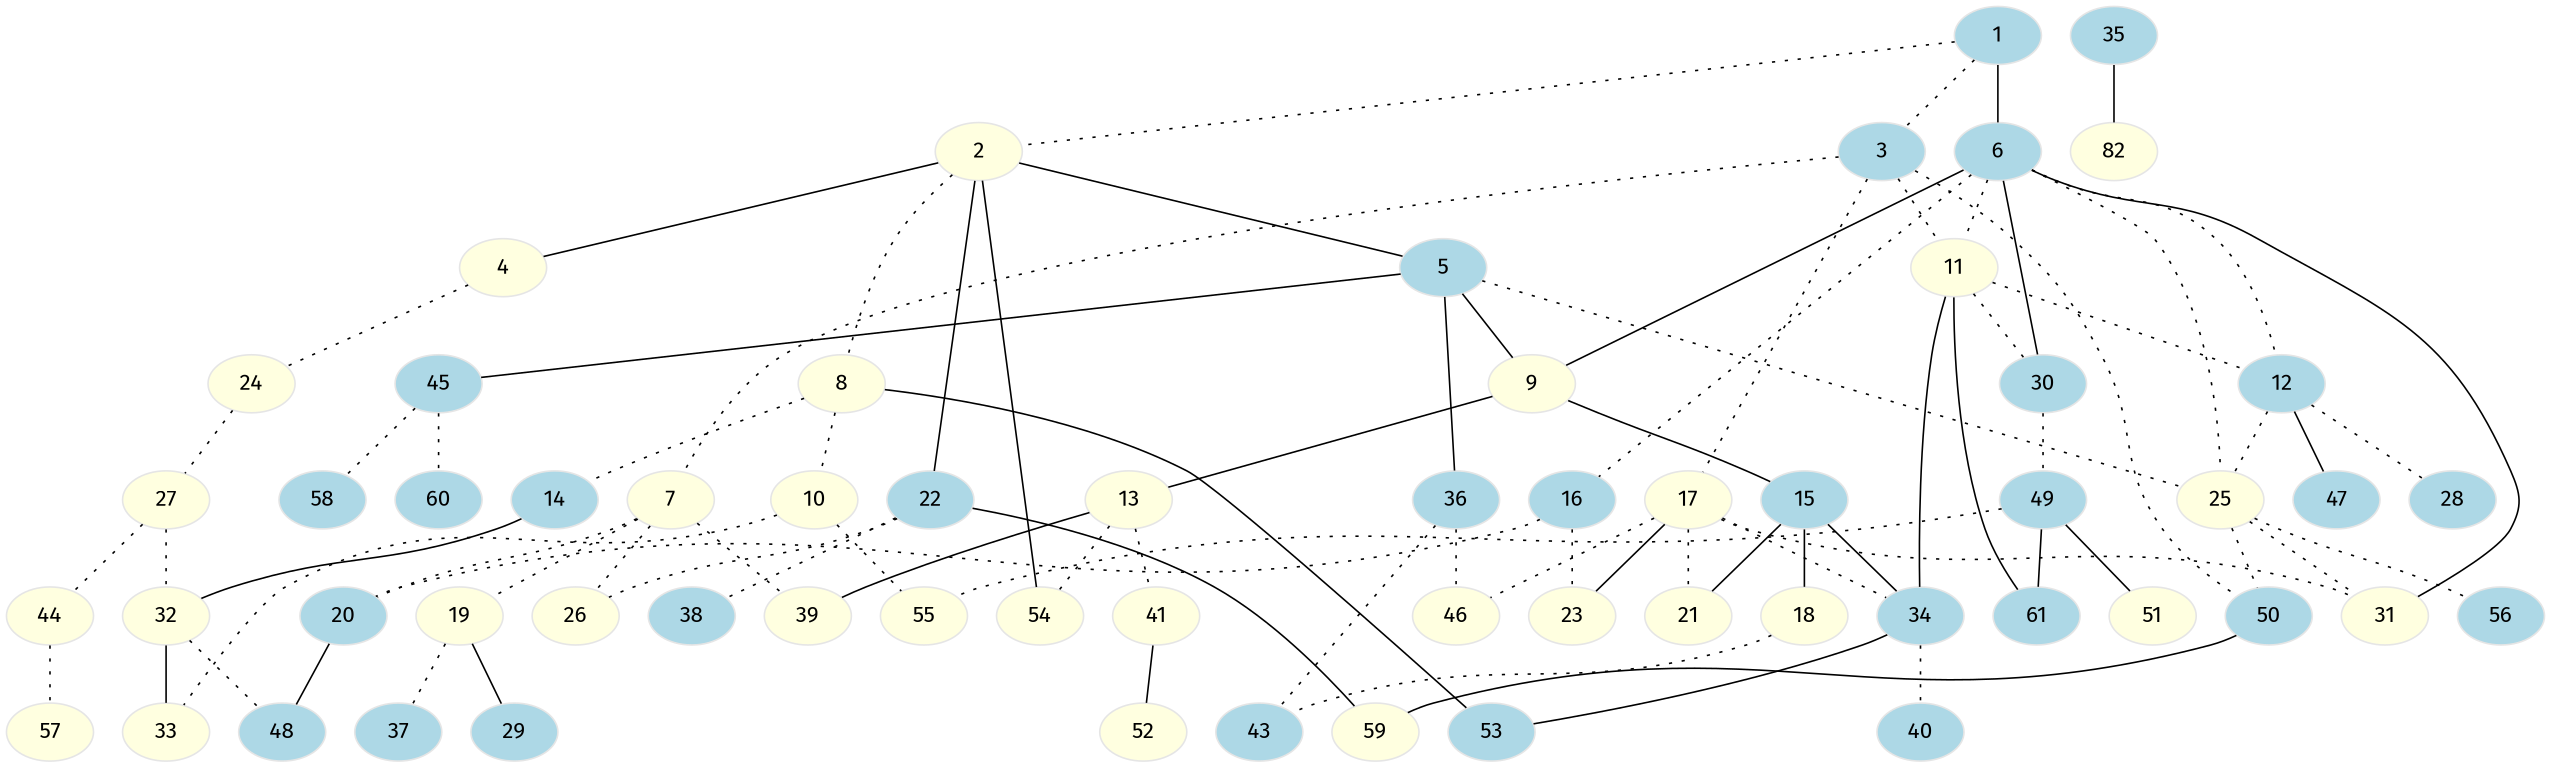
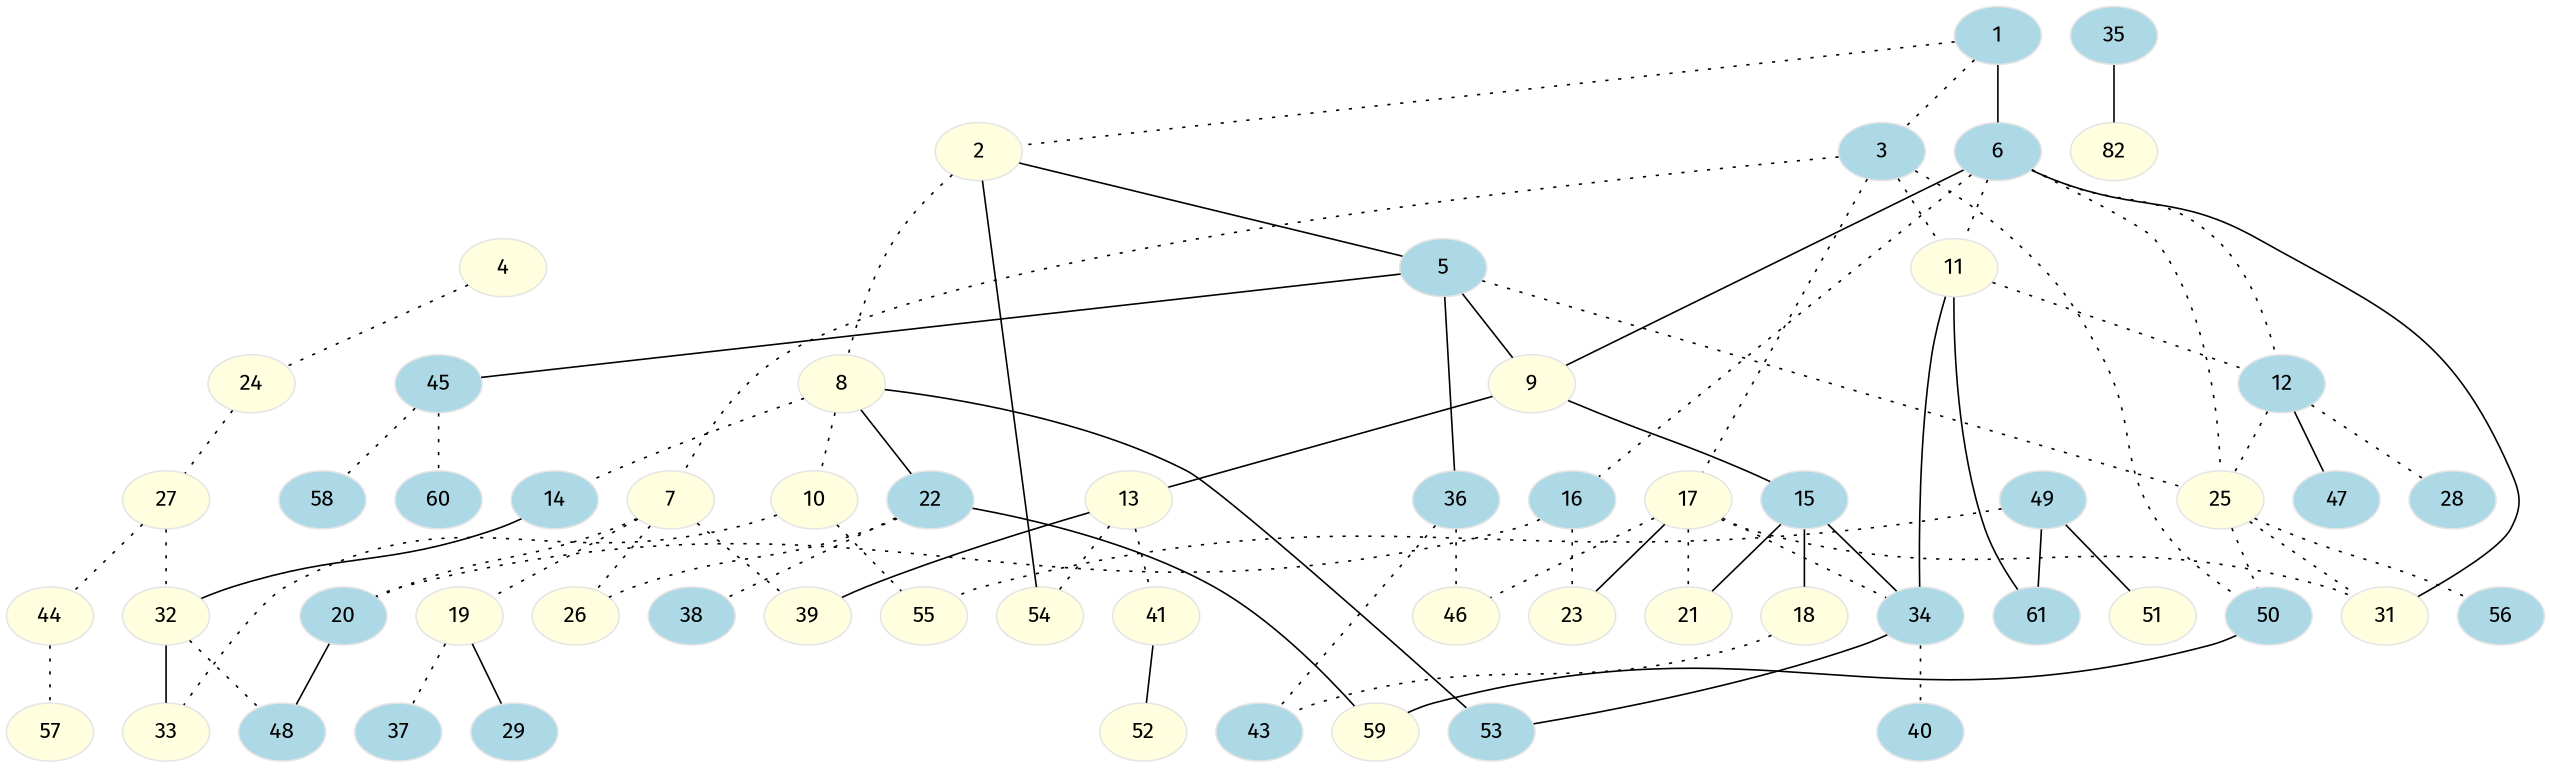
(741, 210) -> none
(957, 311) -> (886, 442)
(2043, 384) -> none
